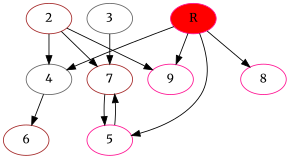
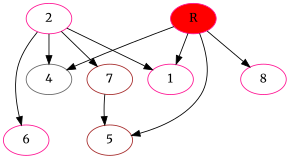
(49, 19) -> (49, 19)
(110, 19) -> none
(171, 79) -> (171, 79)
(39, 106) -> (17, 72)
(115, 114) -> none
(26, 140) -> (26, 140)
(110, 140) -> (110, 140)
